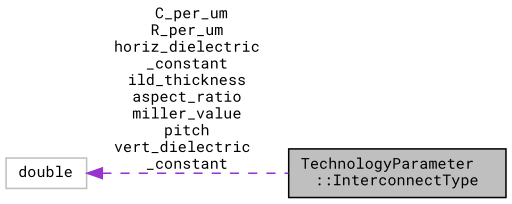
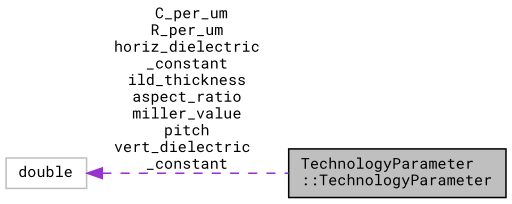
(397, 173) -> (397, 173)
